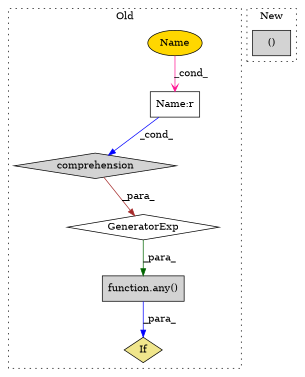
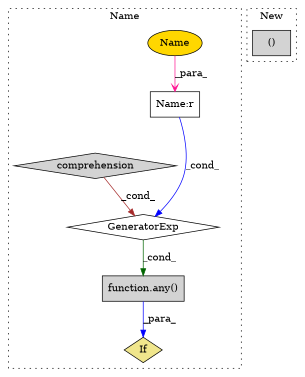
(125, 17) -> (125, 17)
(191, 74) -> (191, 74)
(137, 134) -> (185, 168)
(138, 196) -> (138, 196)
(159, 258) -> (159, 258)
